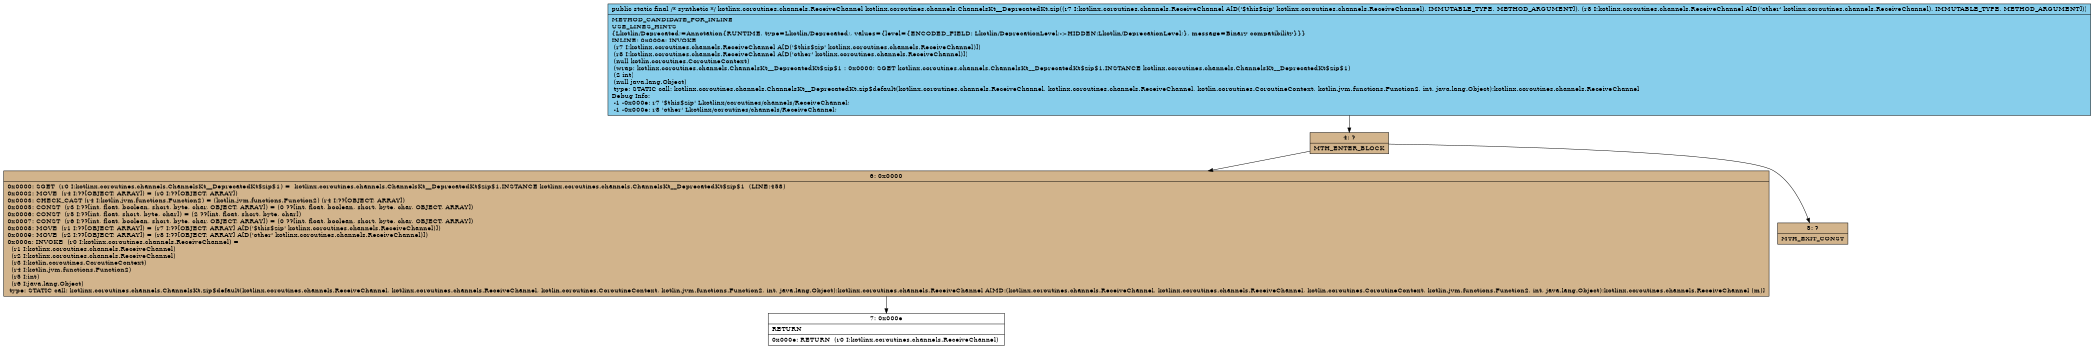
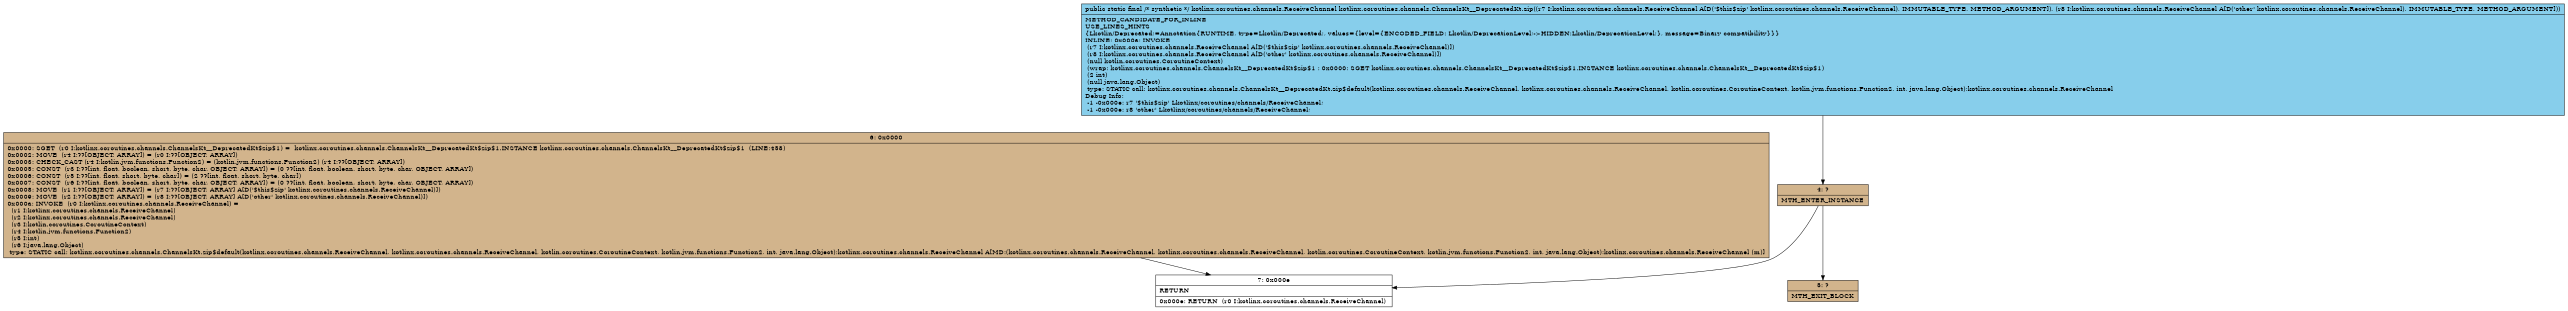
(1349, 148) -> (1823, 200)
(1261, 161) -> (1621, 278)
(1813, 239) -> (1823, 296)
